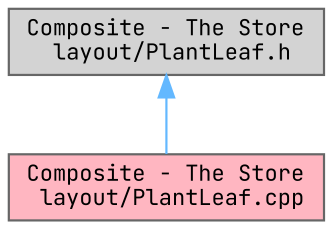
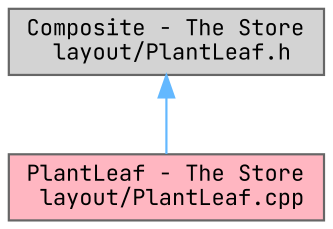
(166, 187) -> (166, 187)
